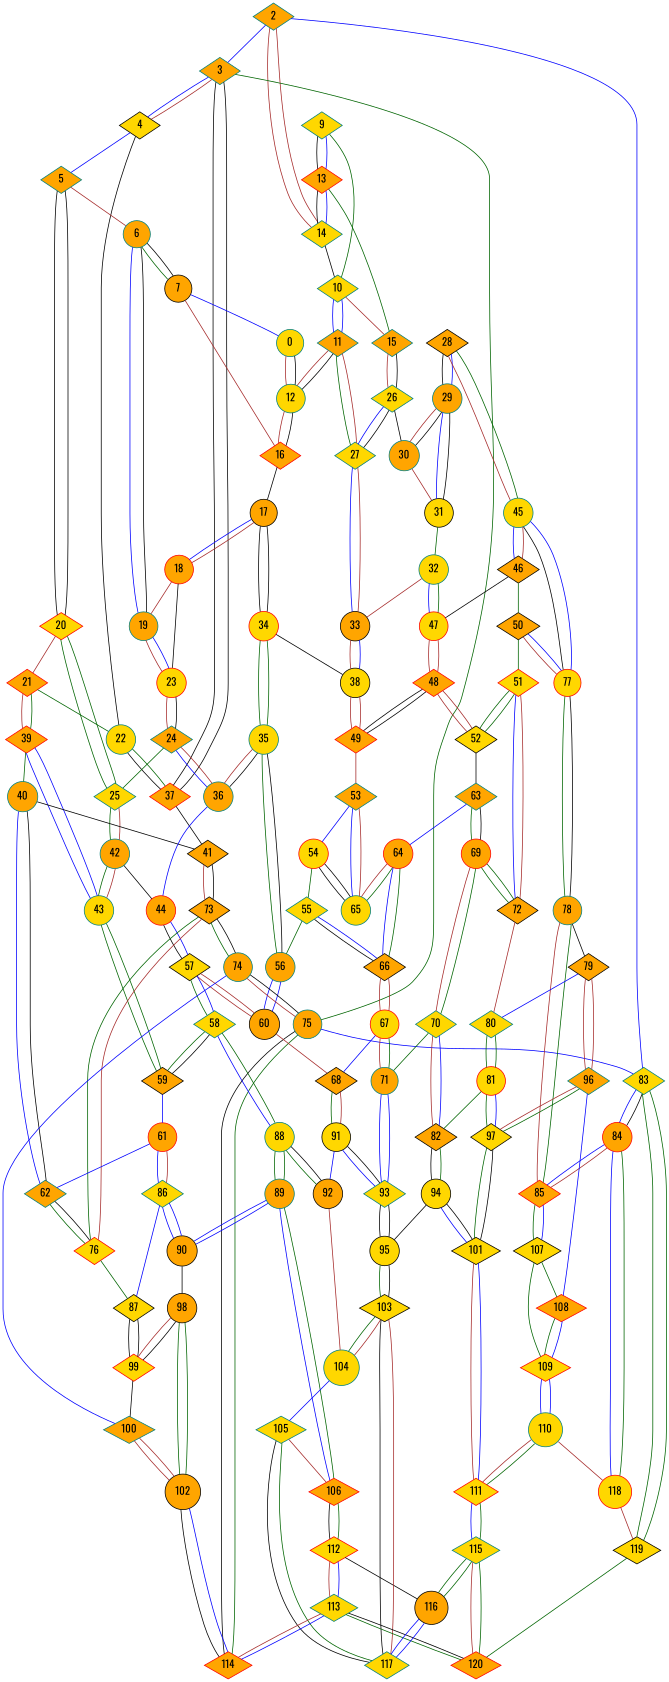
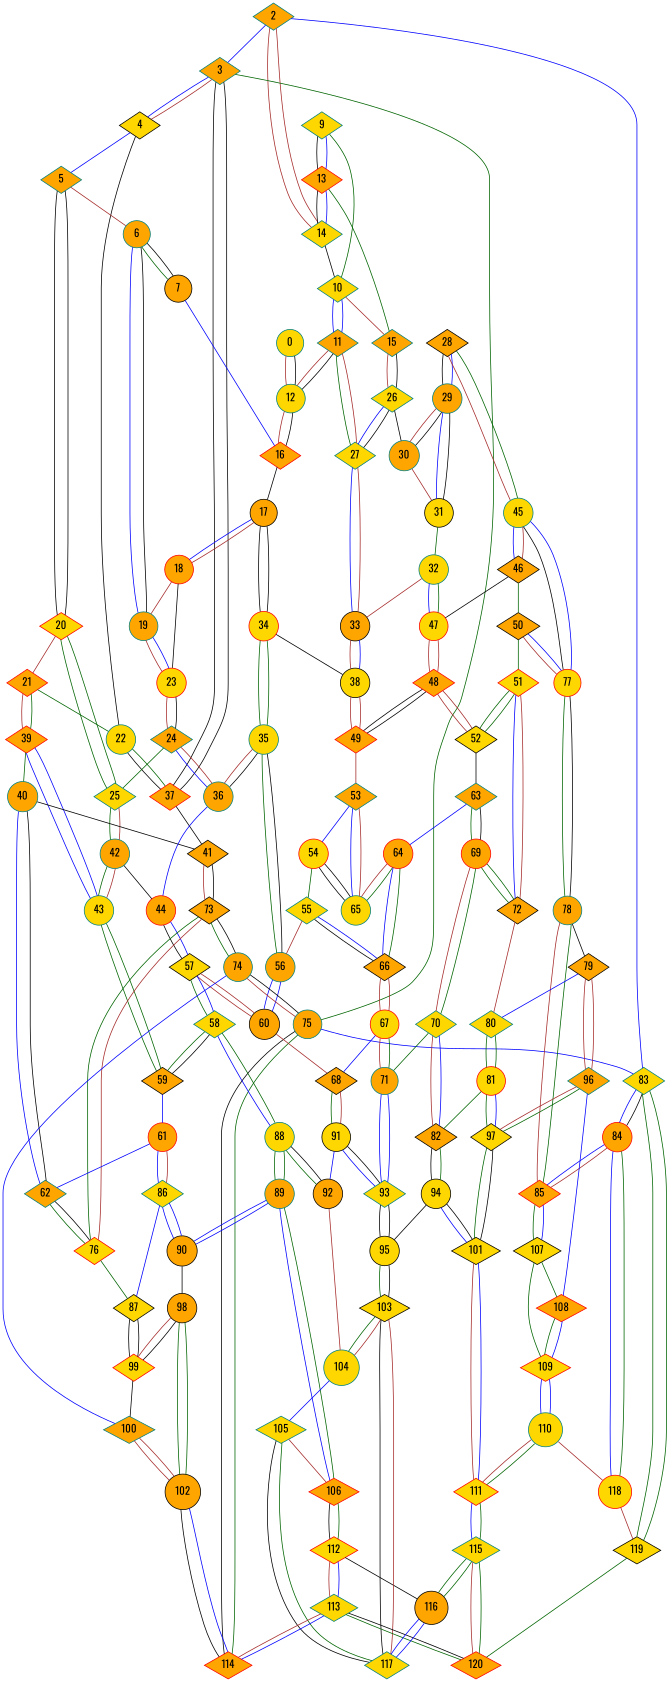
(235, 315) -> none
(232, 377) -> (232, 377)
(294, 937) -> (294, 937)
